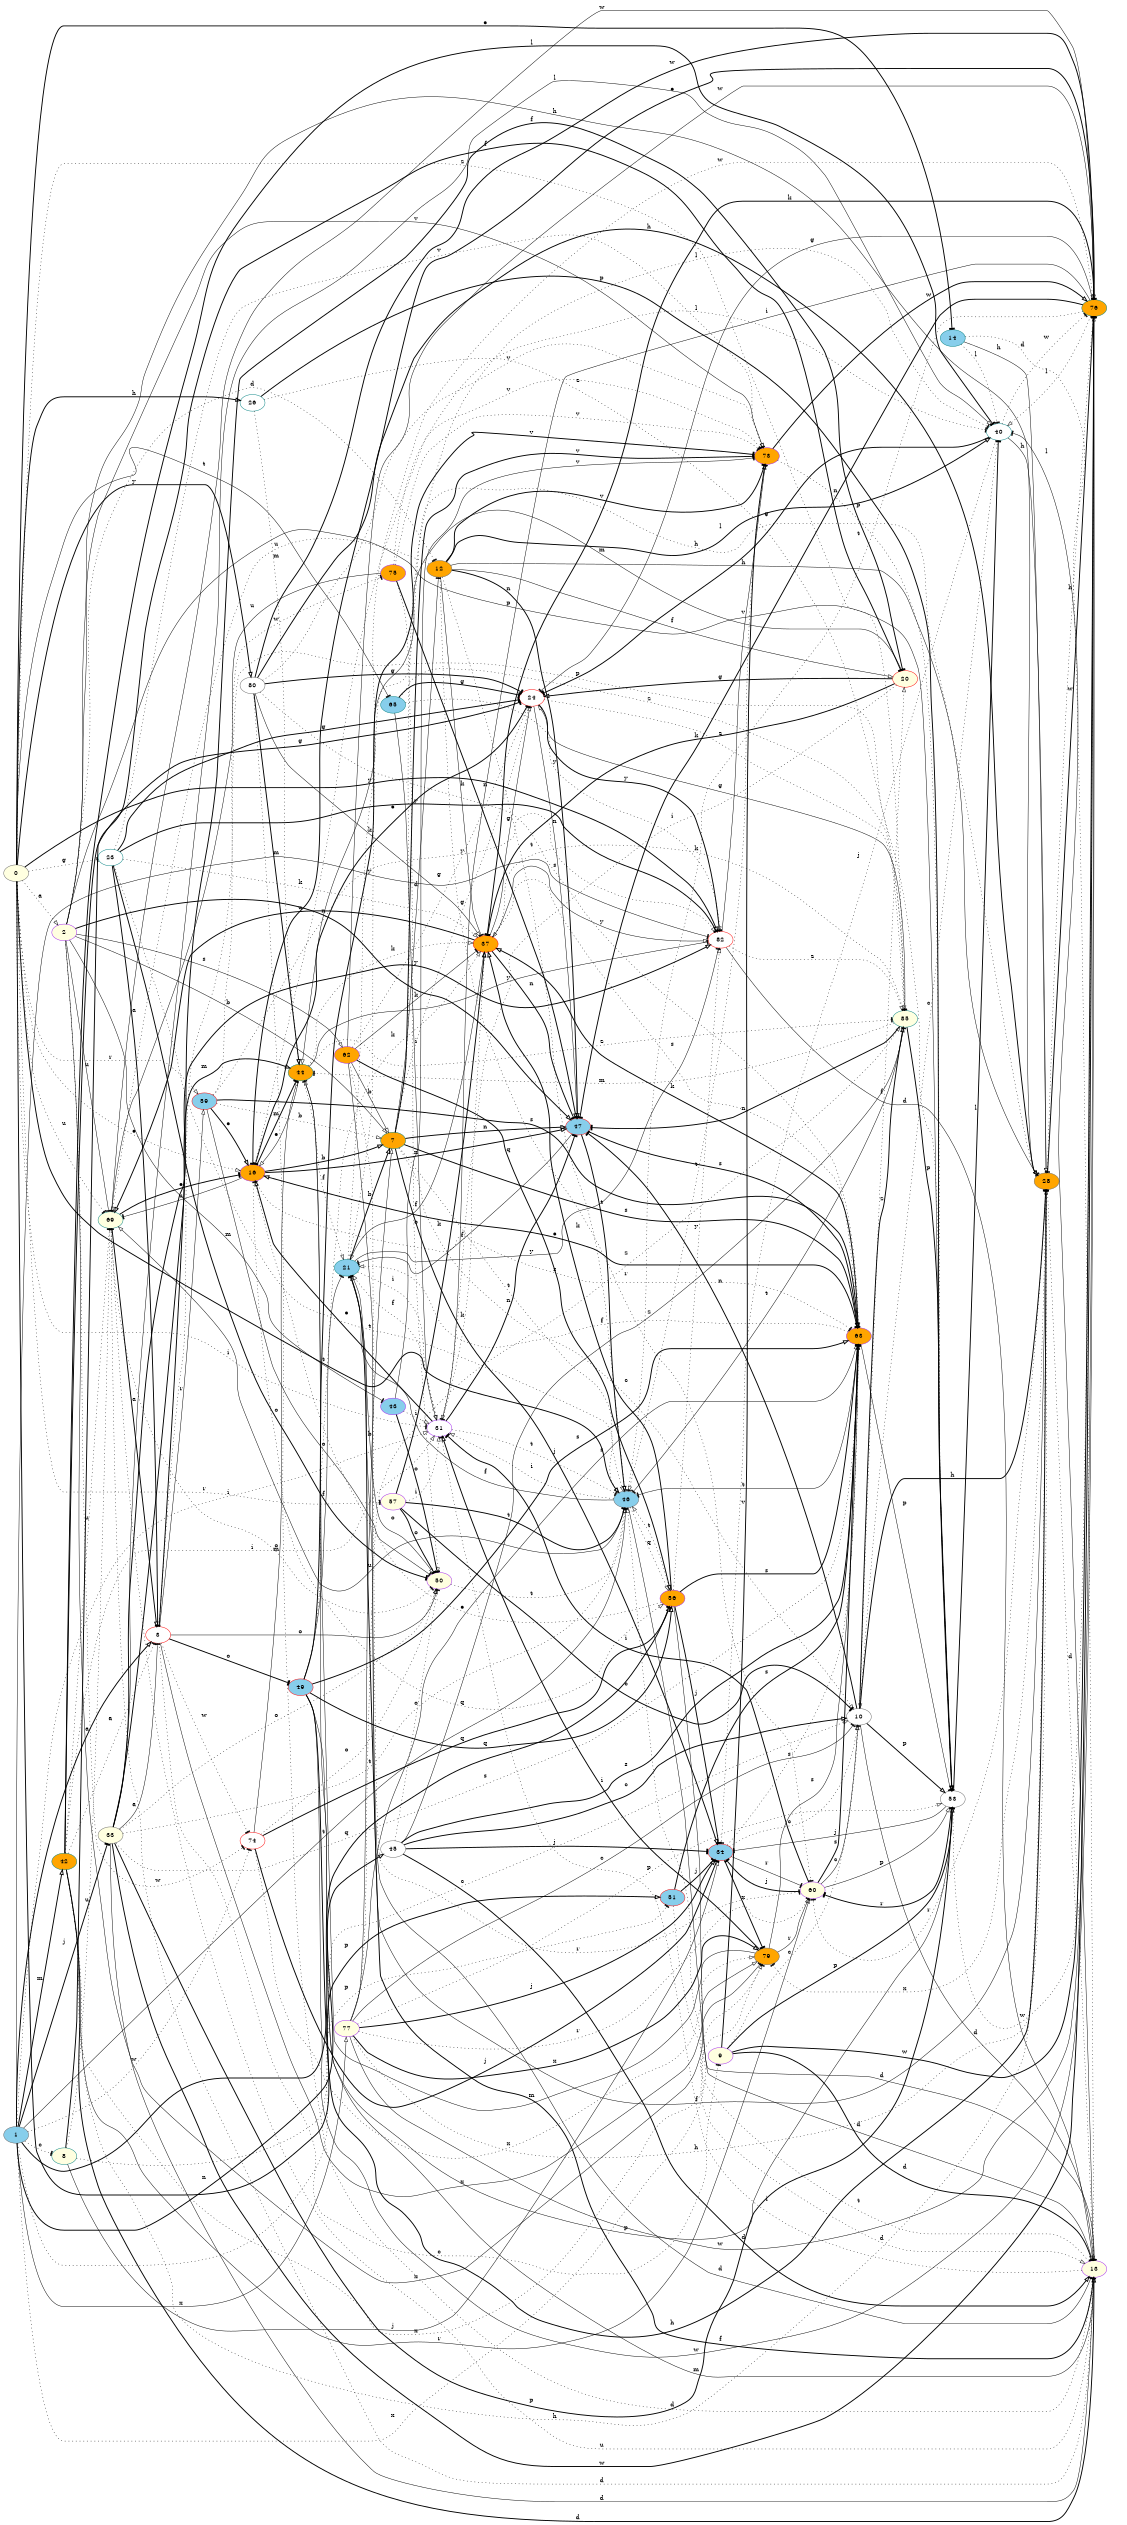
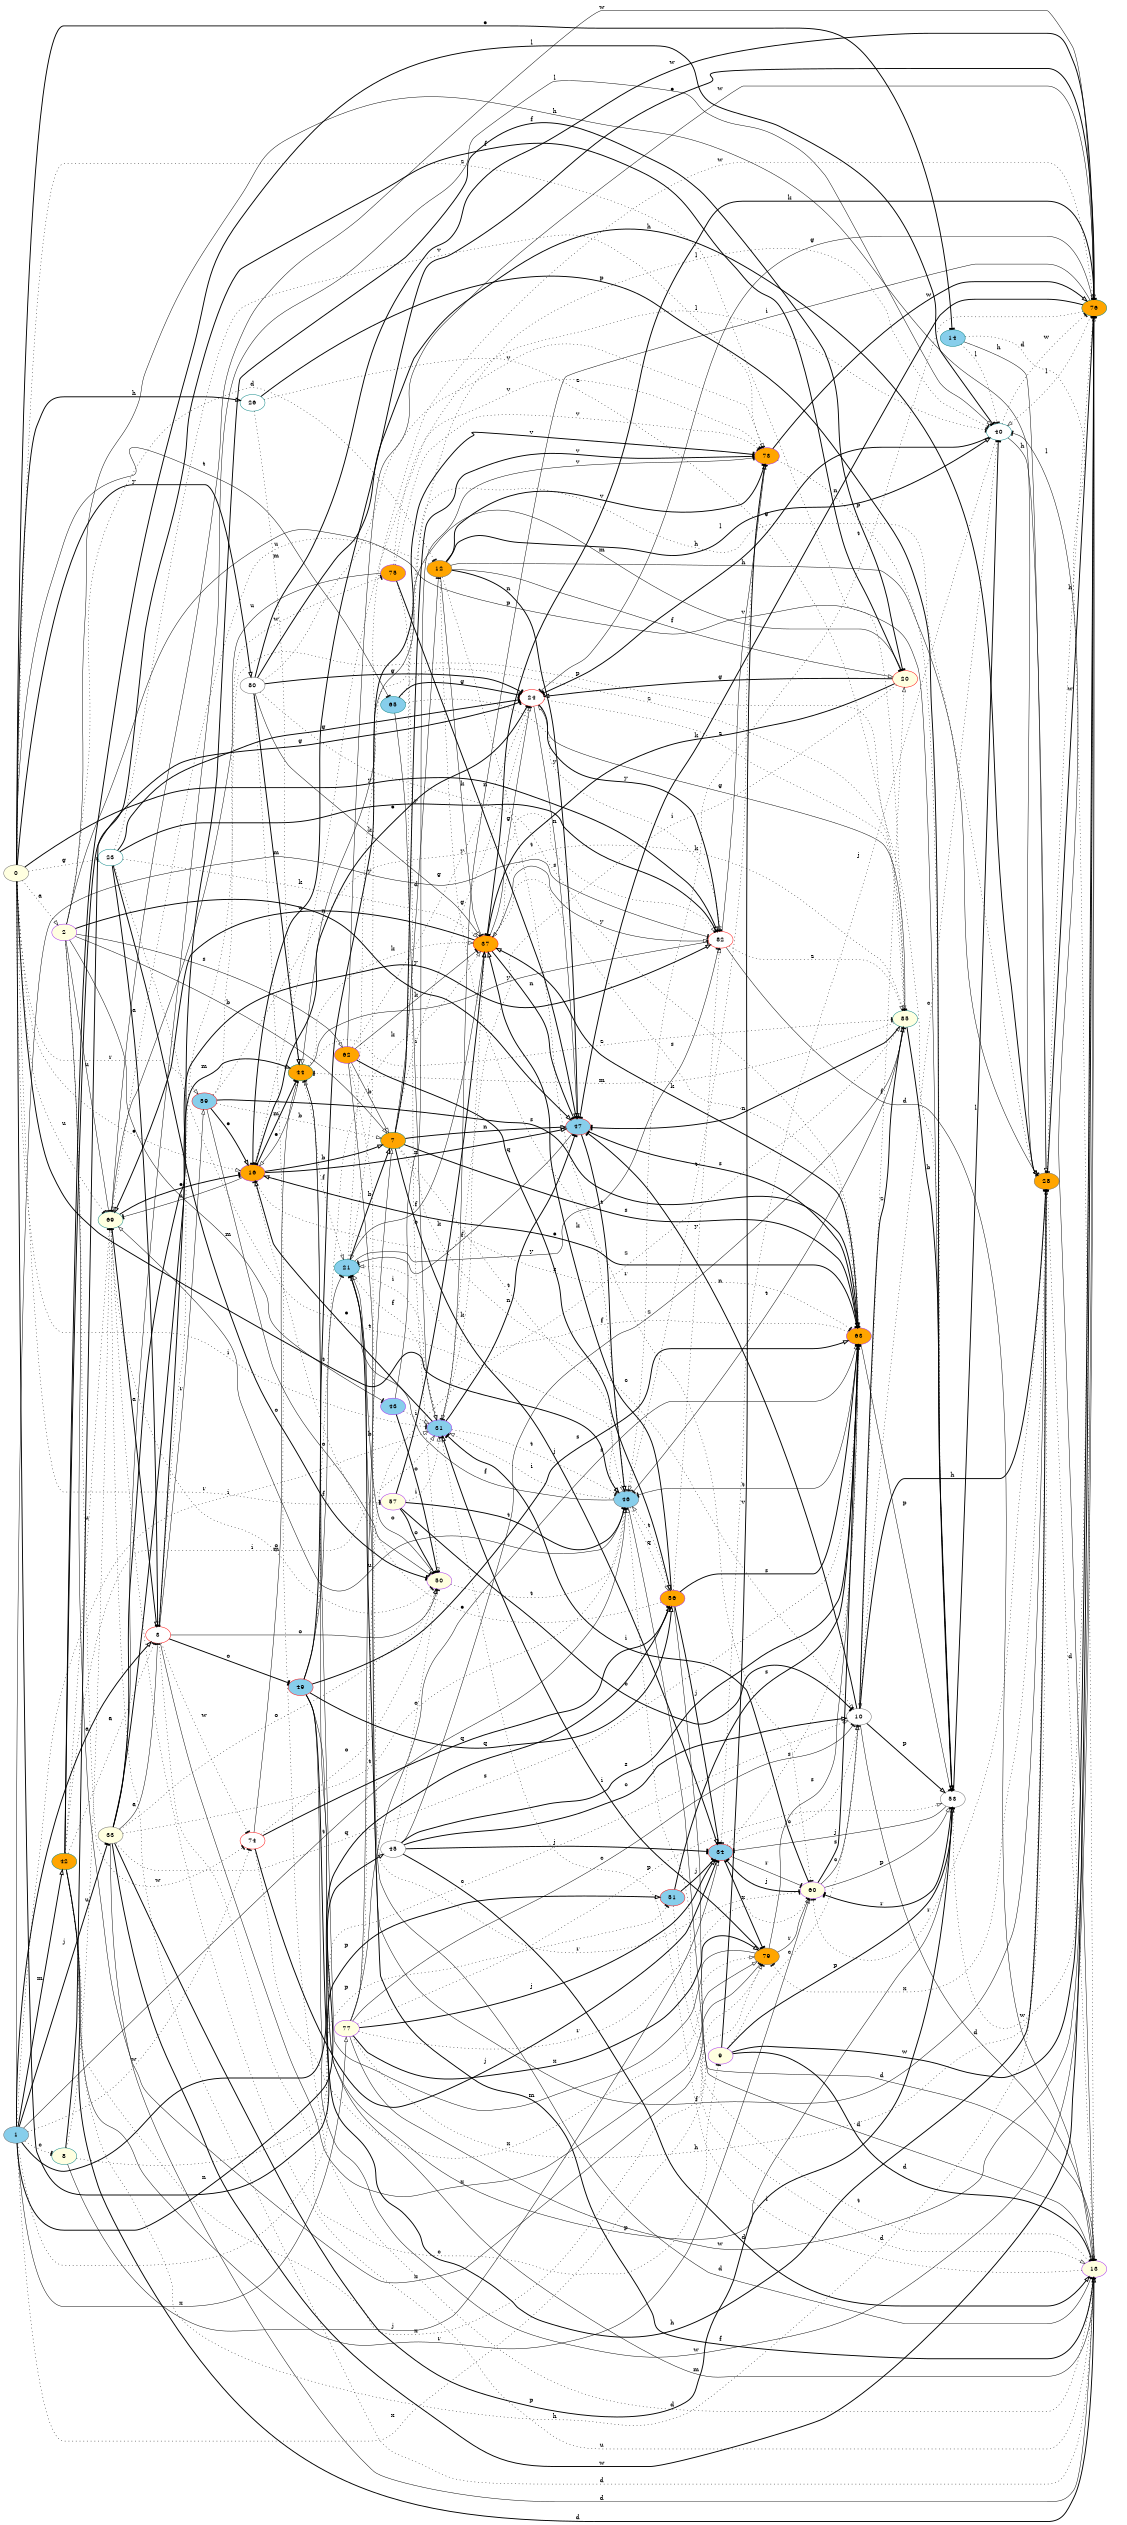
(202, 279) -> none
(929, 1168) -> (929, 1168)
(439, 1428) -> (439, 1428)
(308, 1576) -> none
